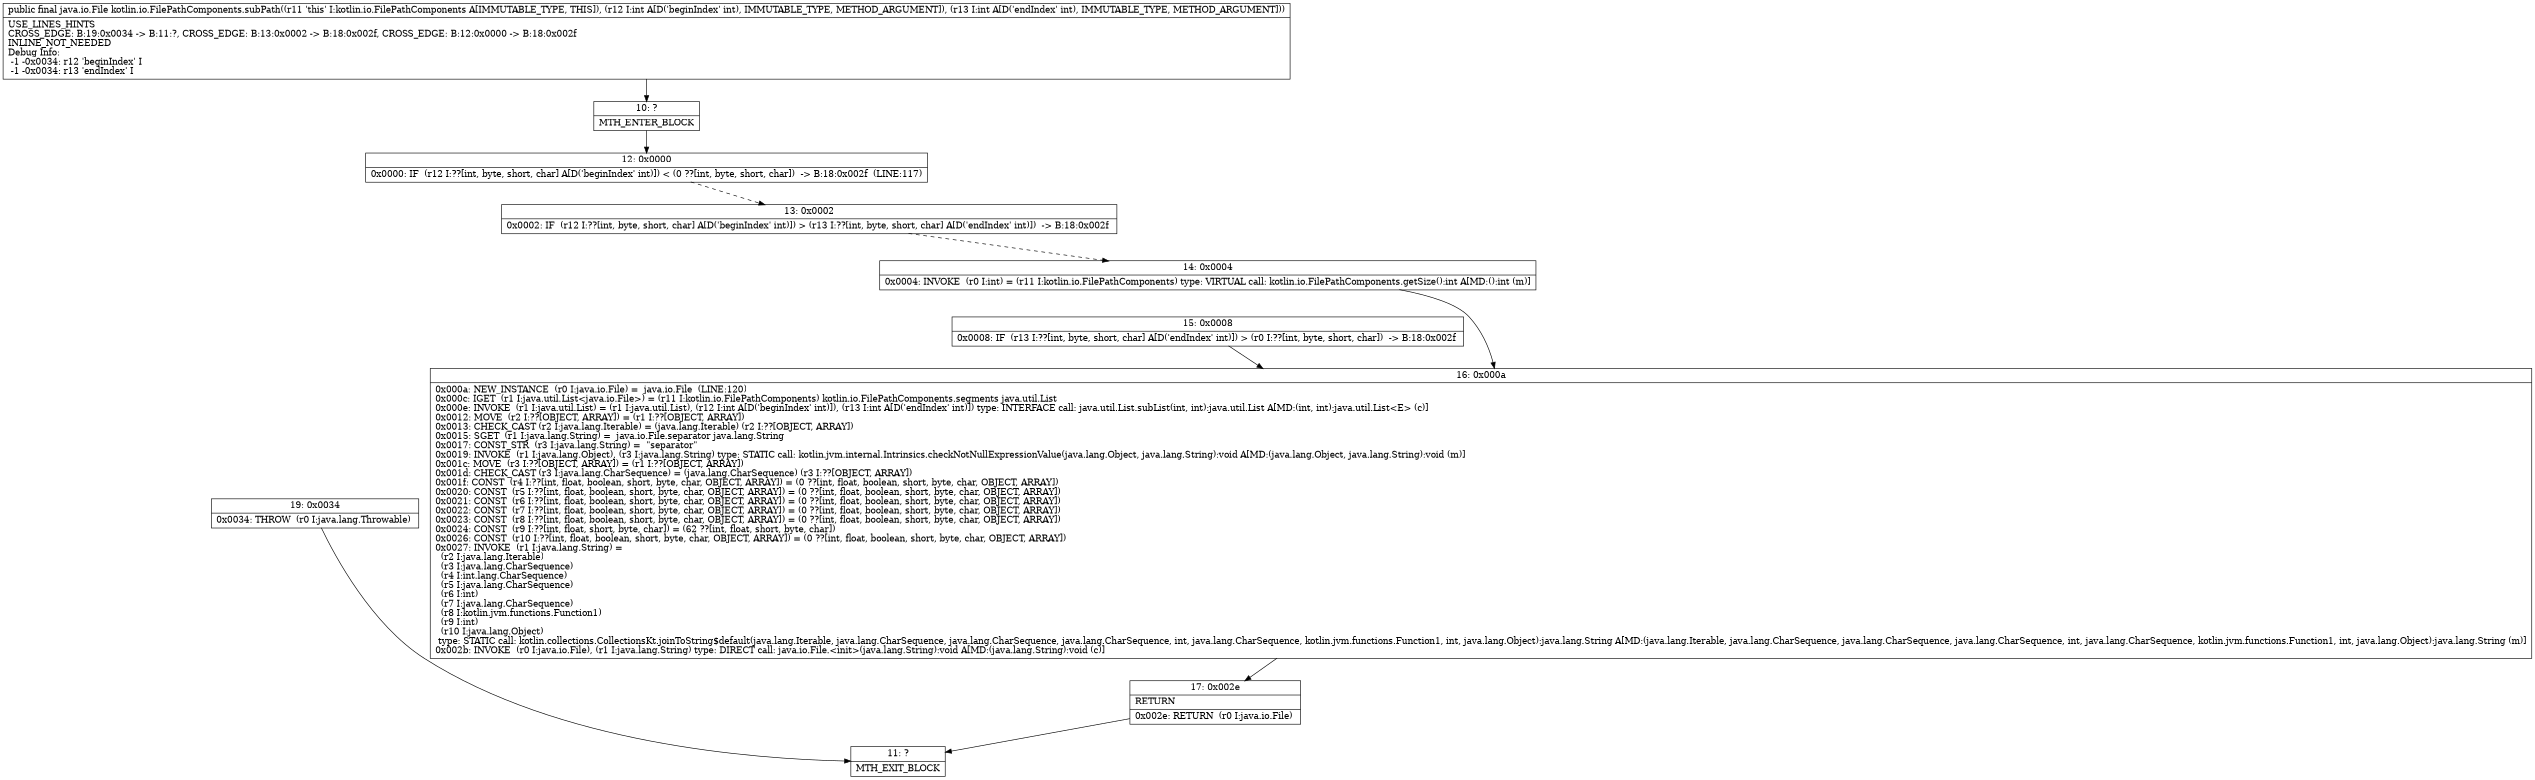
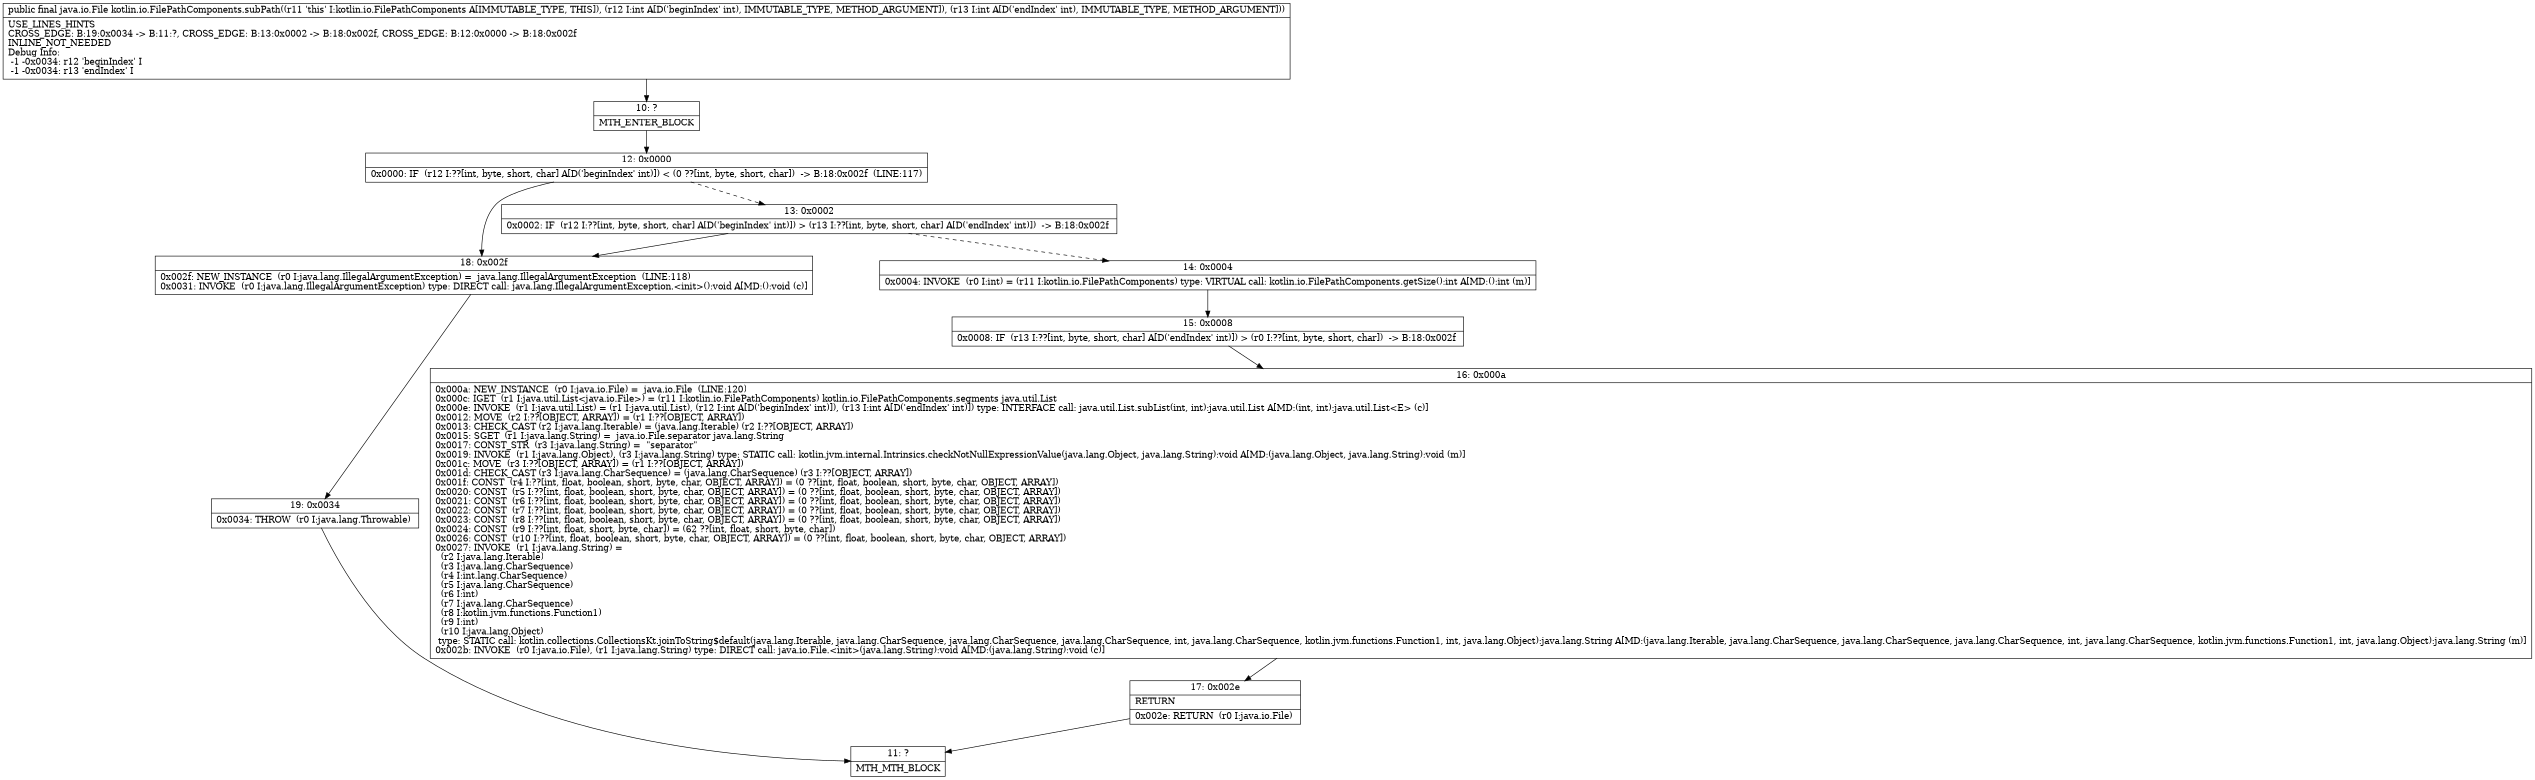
none -> (484, 275)
(1460, 309) -> (1208, 300)
(898, 769) -> (898, 769)
